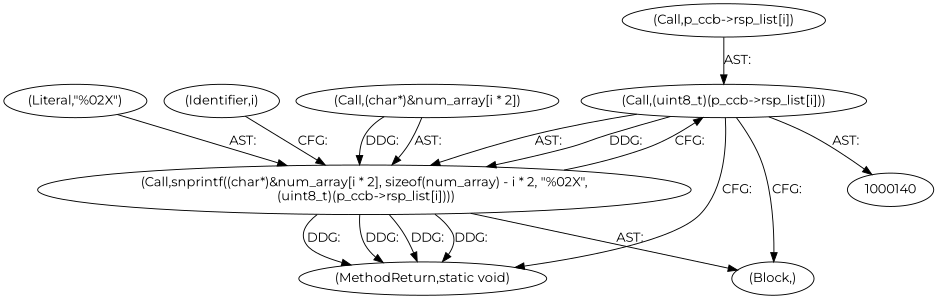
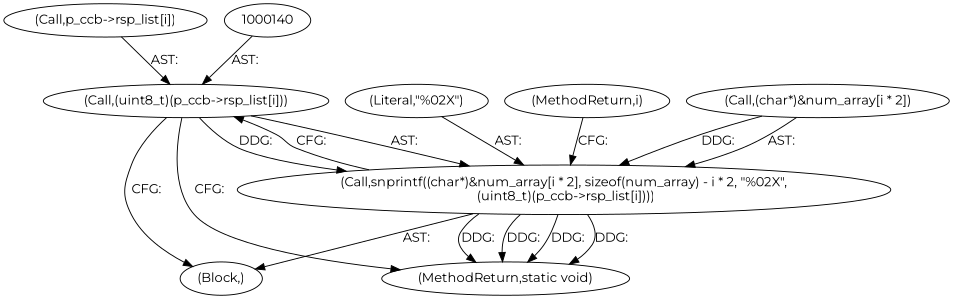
(222, 101) -> (587, 101)
(818, 139) -> (231, 57)
